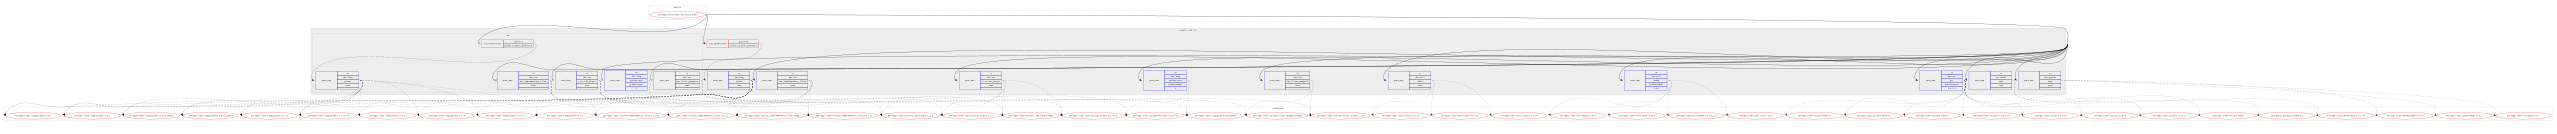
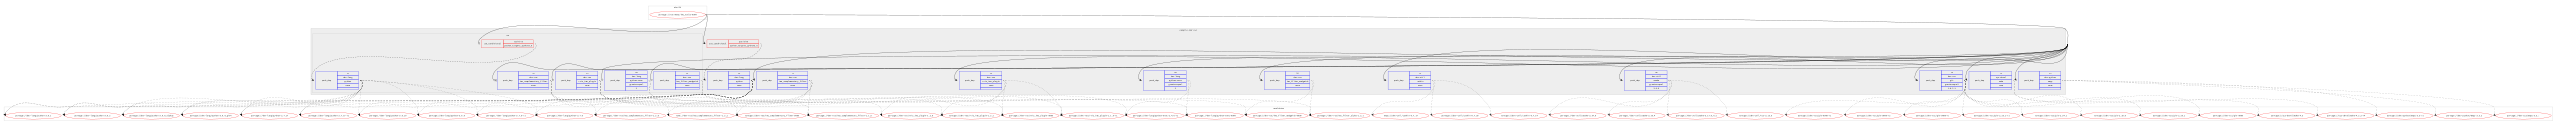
(211, 116) -> (211, 116)
(1401, 116) -> (1401, 116)
